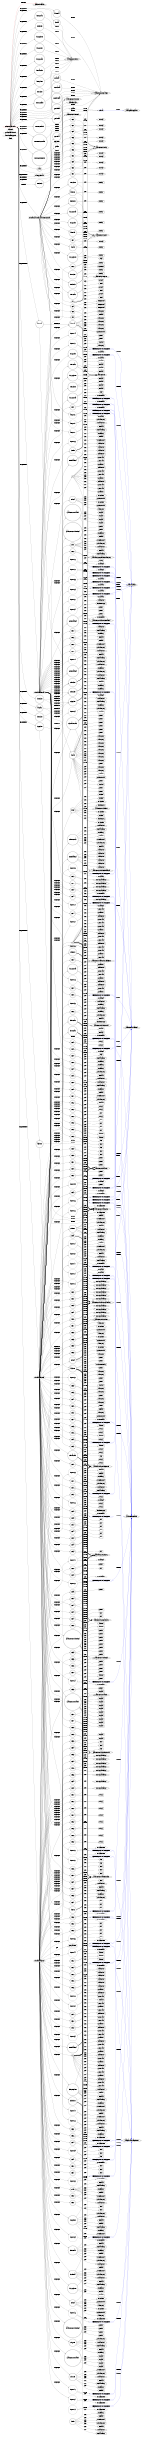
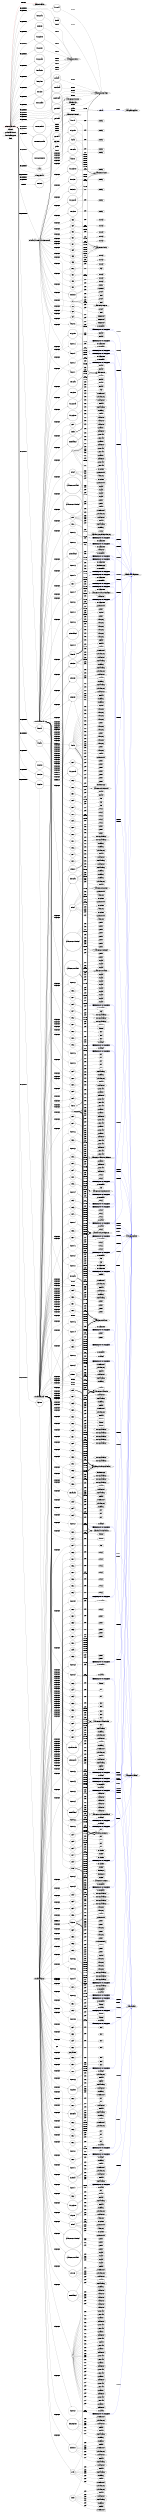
(83, 1736) -> none
